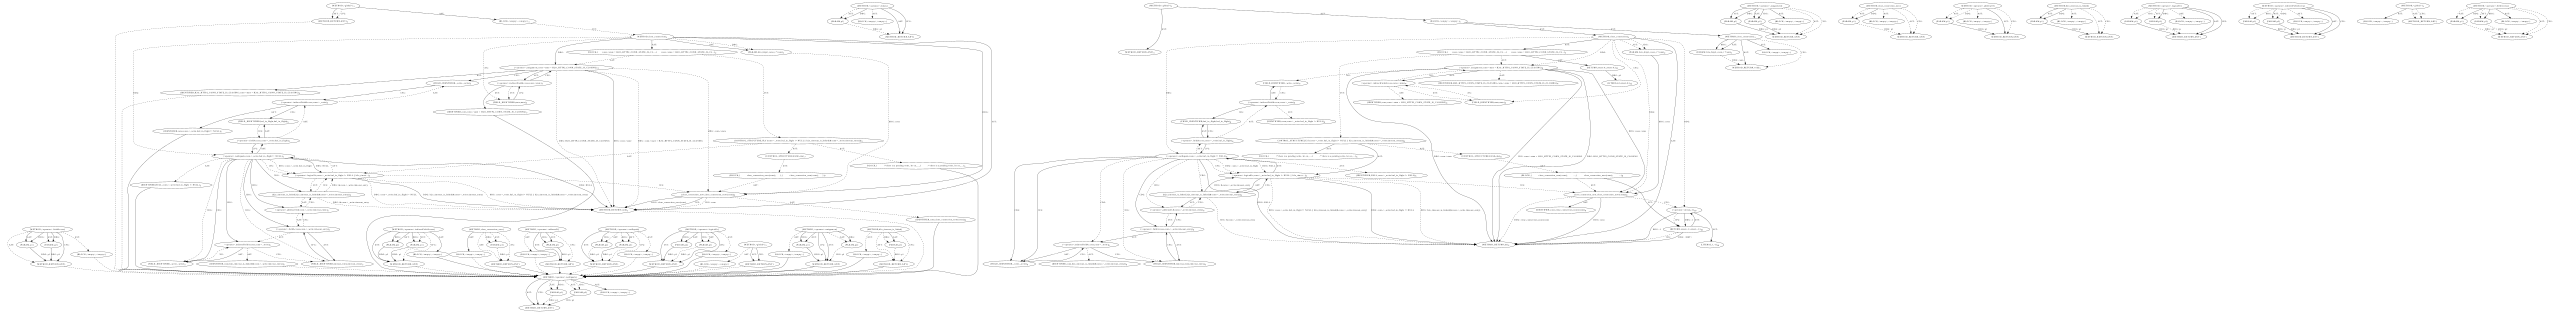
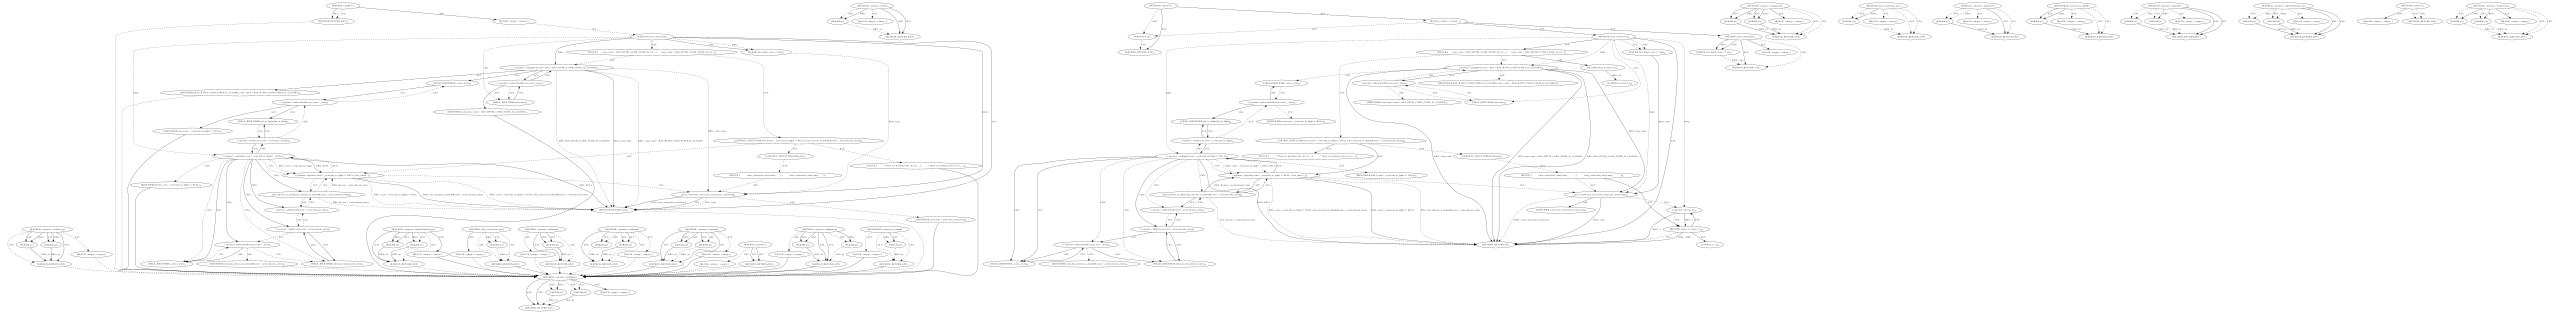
none -> (1142, 37)
(1709, 223) -> (1698, 237)
